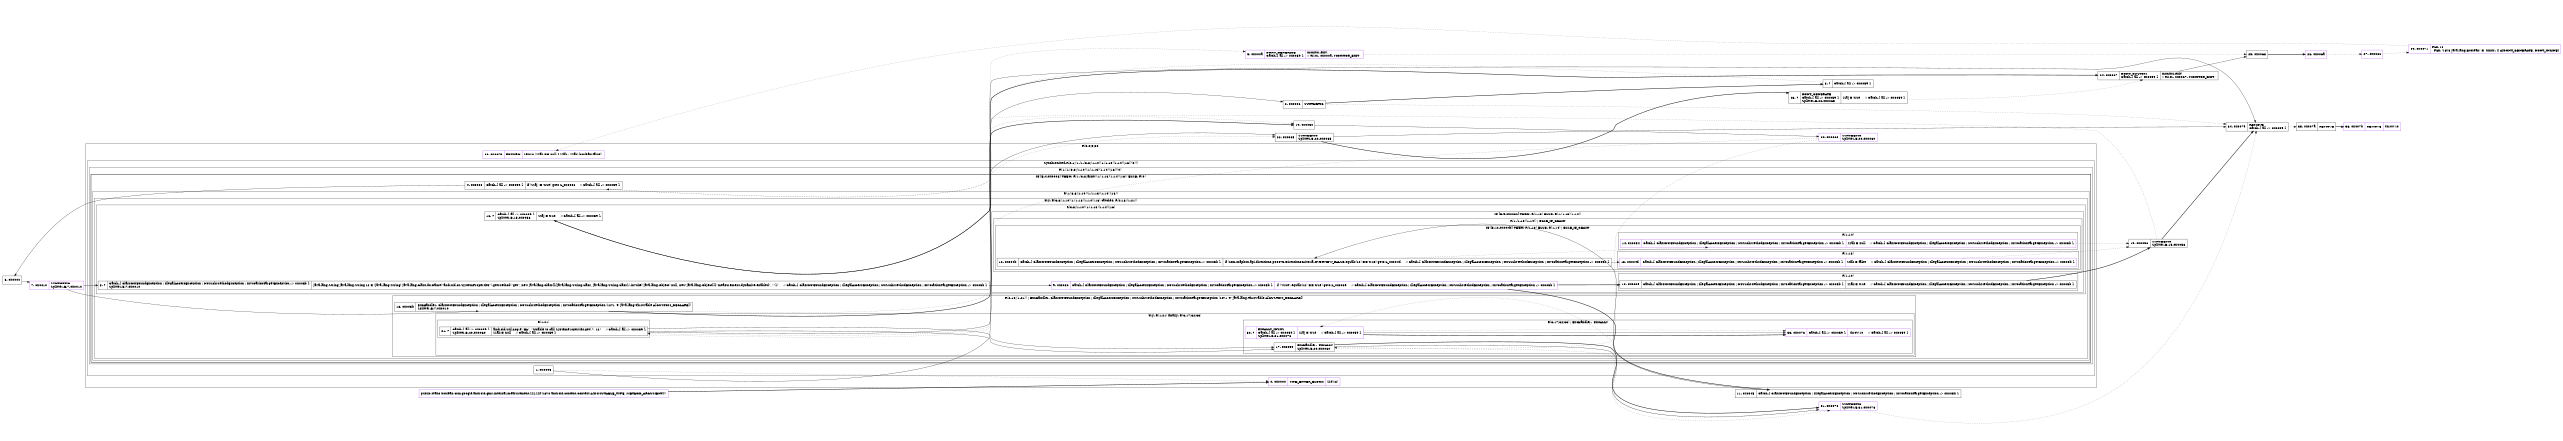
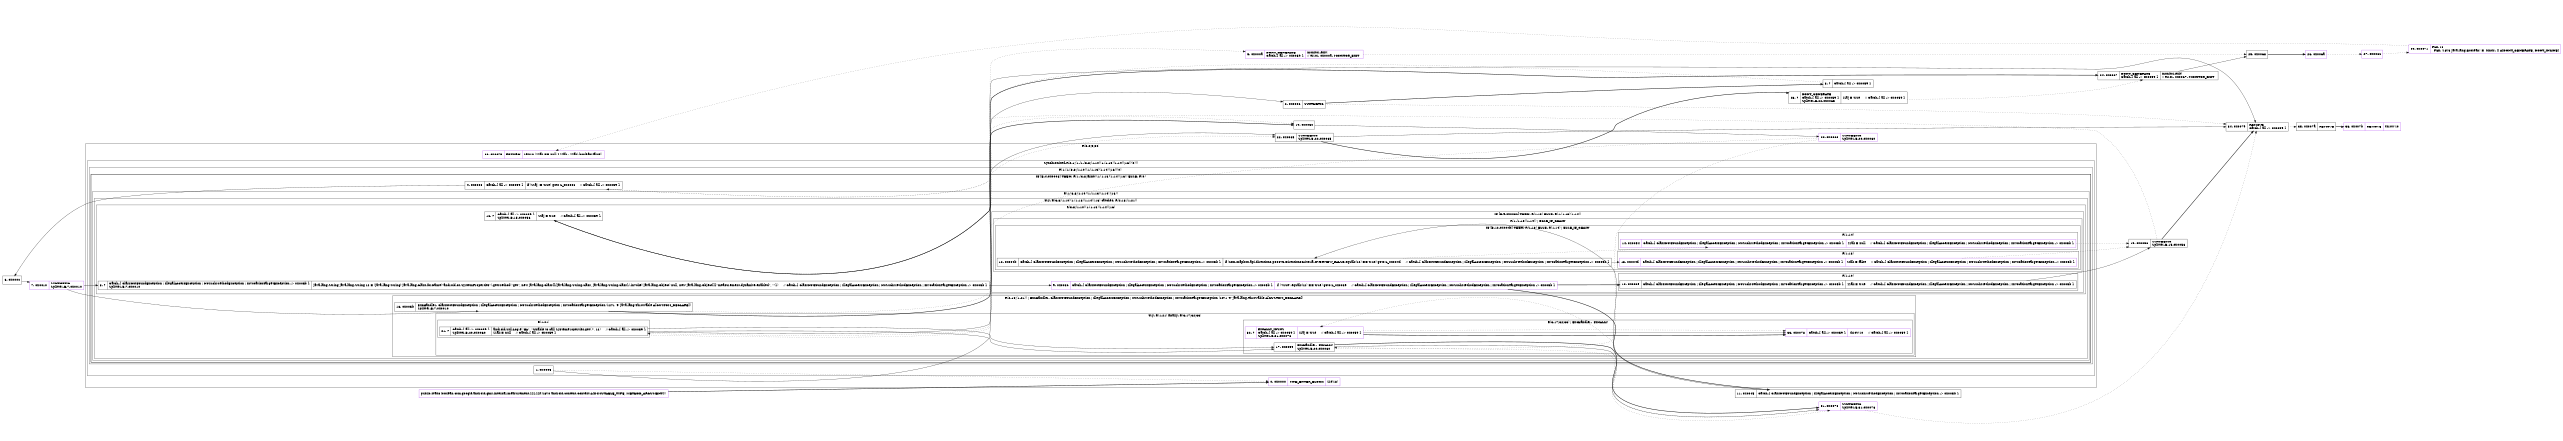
(2134, 74) -> (2136, 74)
(2098, 268) -> (2098, 268)
